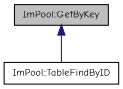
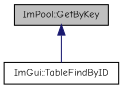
(61, 73) -> (61, 73)
